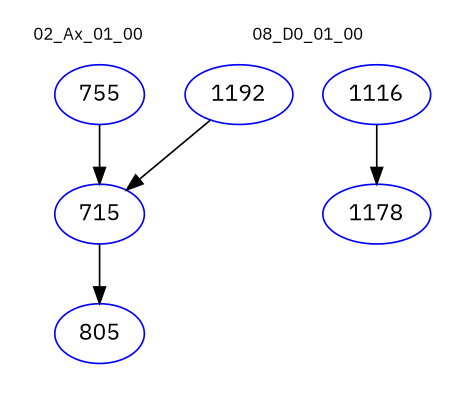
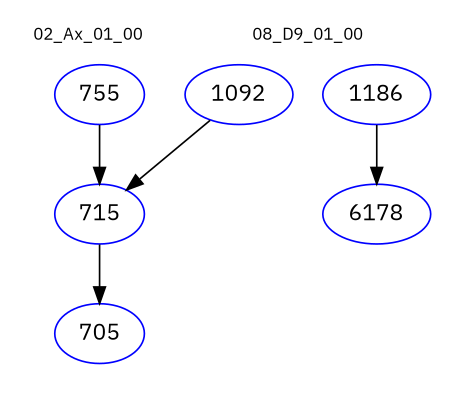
(308, 36) -> (308, 36)
(239, 95) -> (239, 95)
(377, 95) -> (377, 95)
(377, 214) -> (377, 214)
(100, 334) -> (100, 334)
